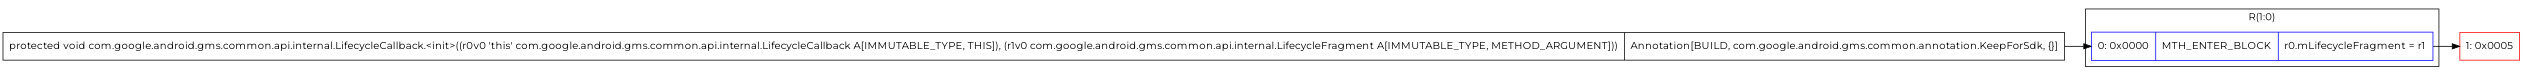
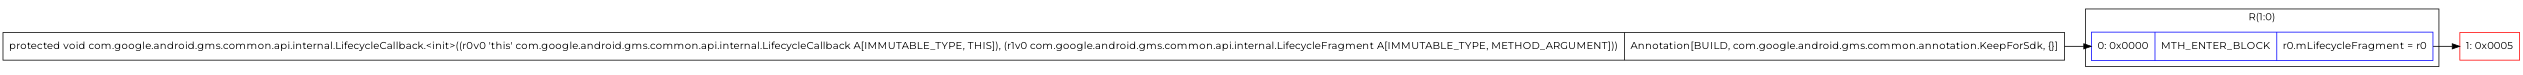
(2355, 46) -> (2355, 46)
